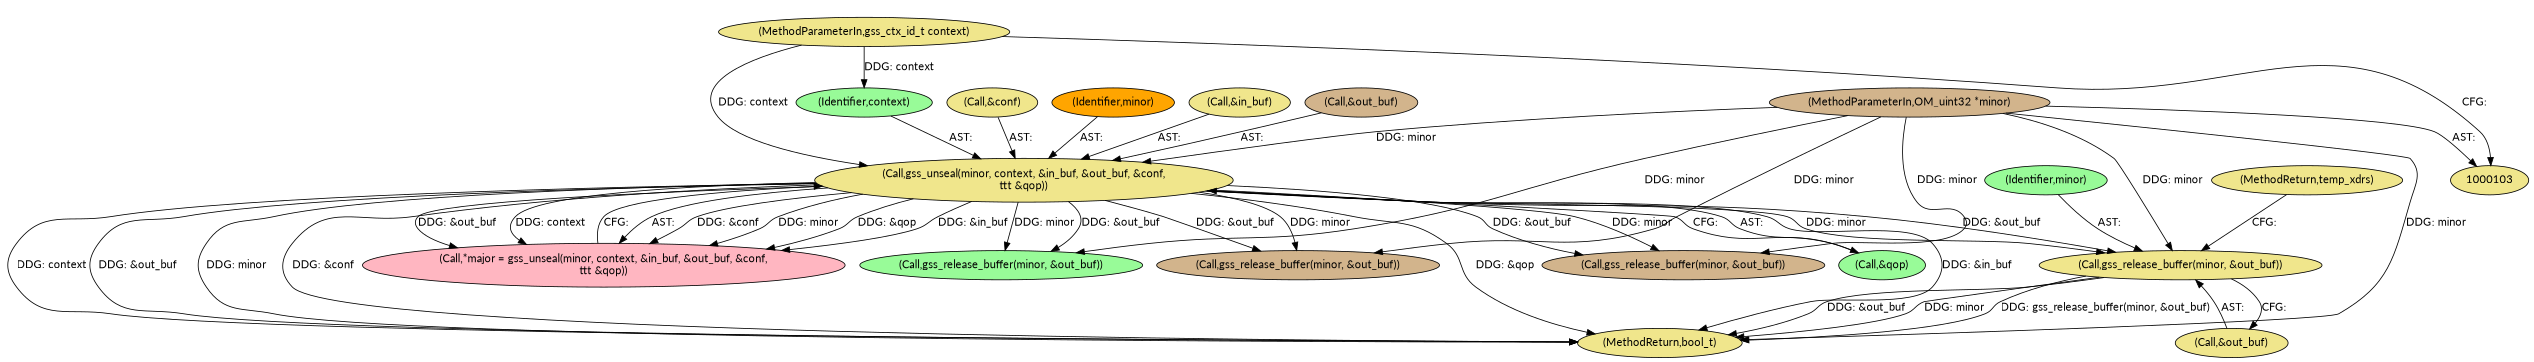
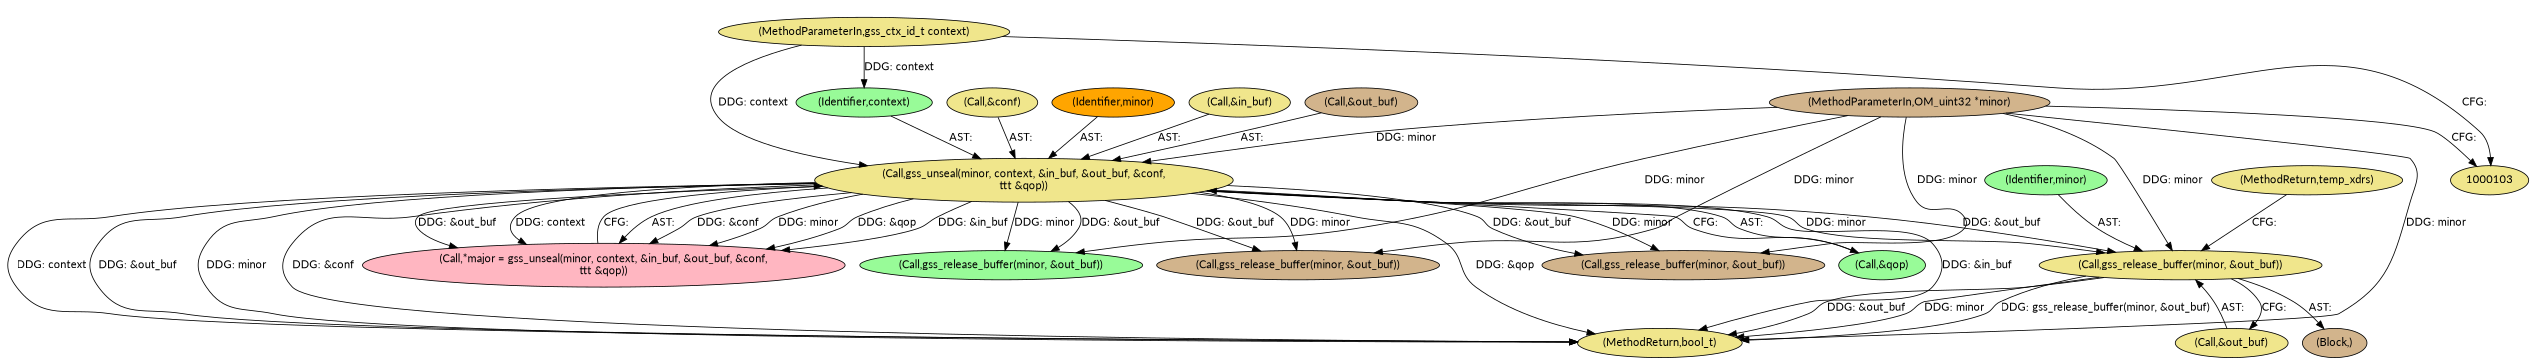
(2466, 138) -> (2466, 138)
none -> (2335, 343)
